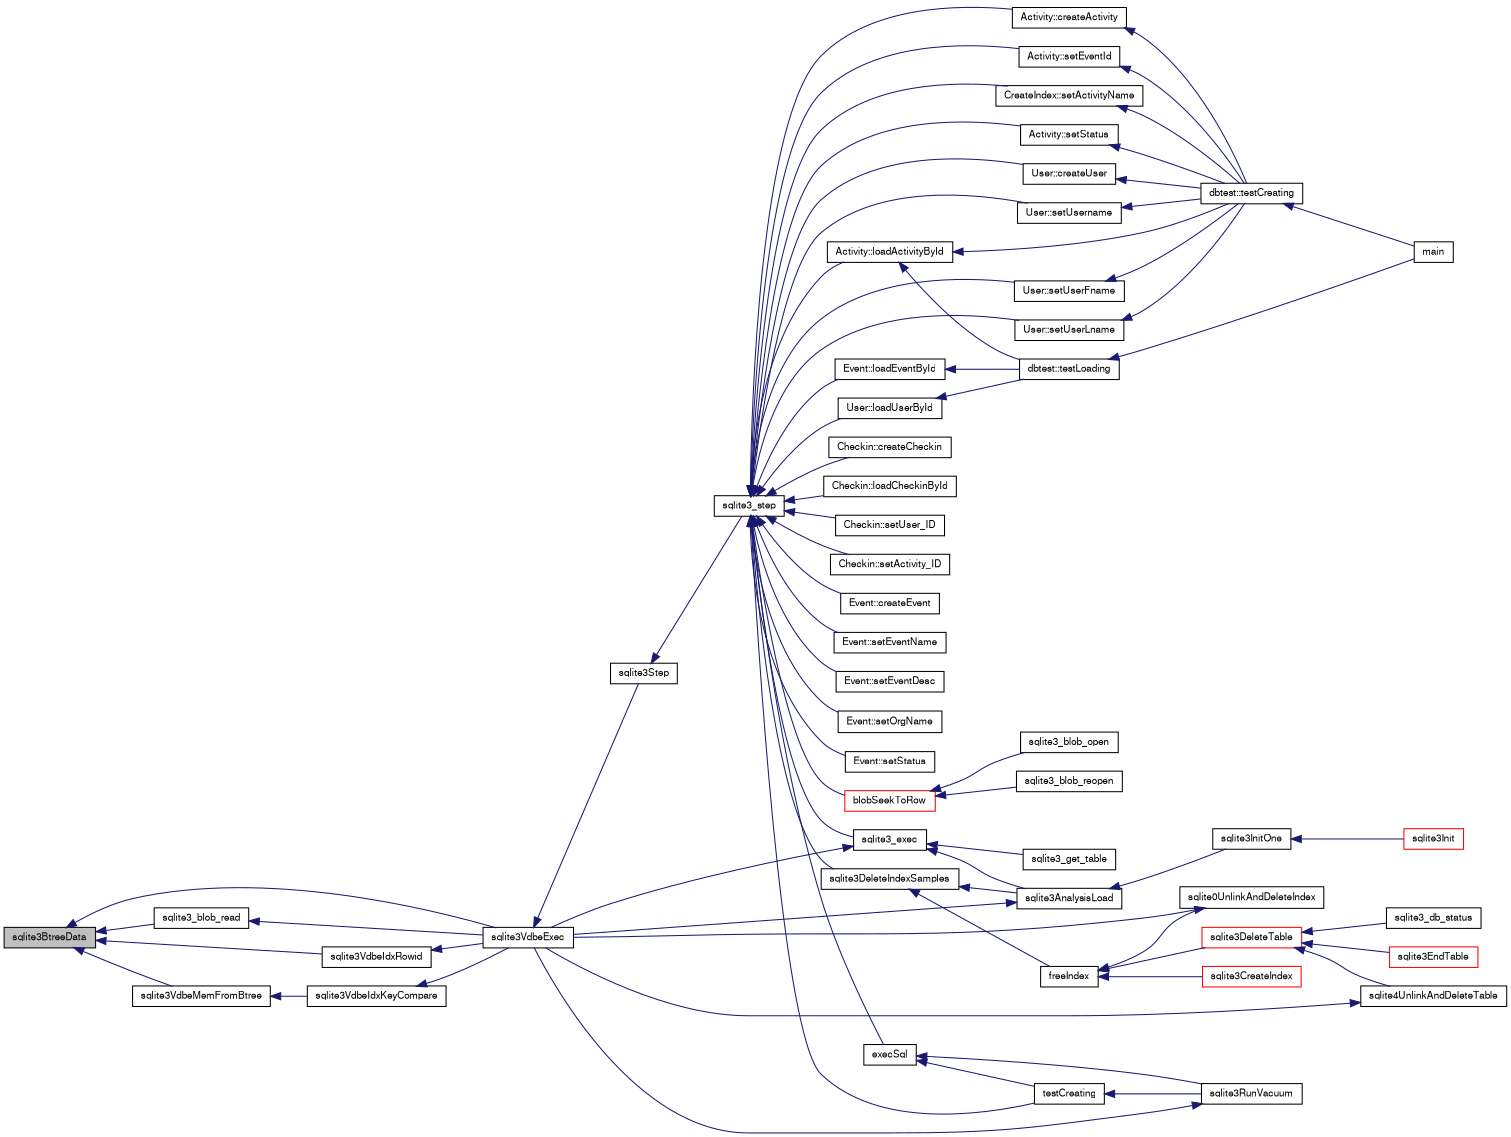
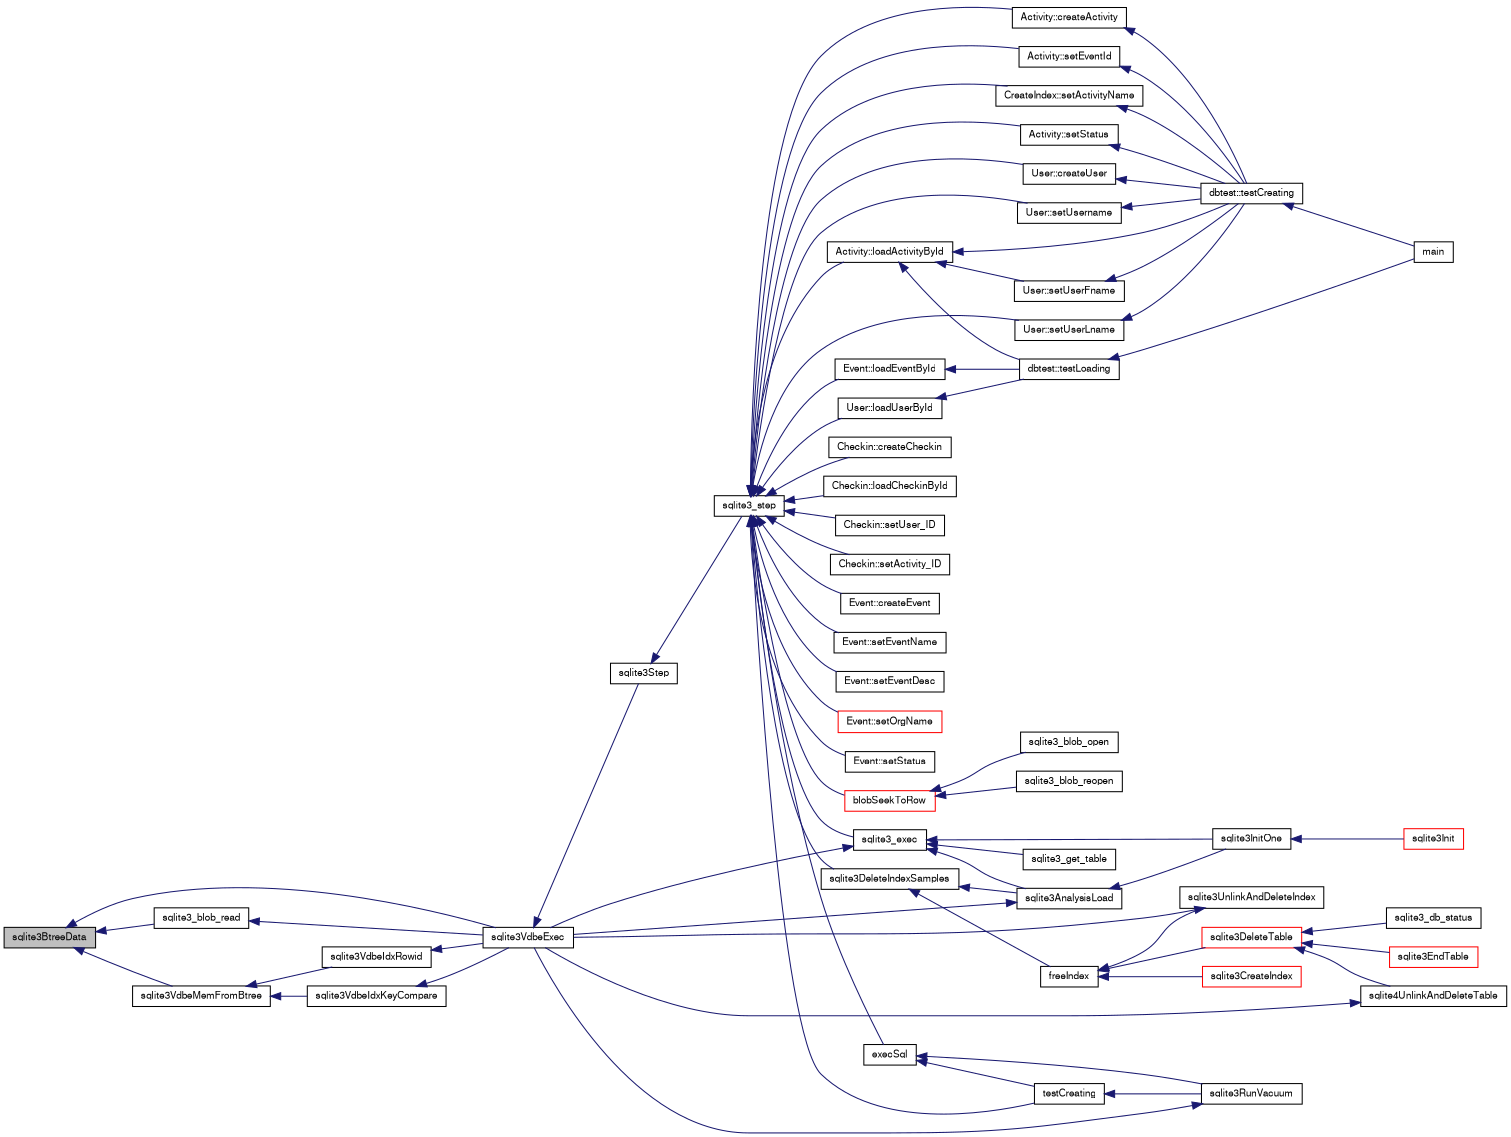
(828, 315) -> (985, 273)
(890, 722) -> (890, 722)
none -> (1075, 839)
(1252, 898) -> (1252, 898)
(214, 947) -> (294, 976)
